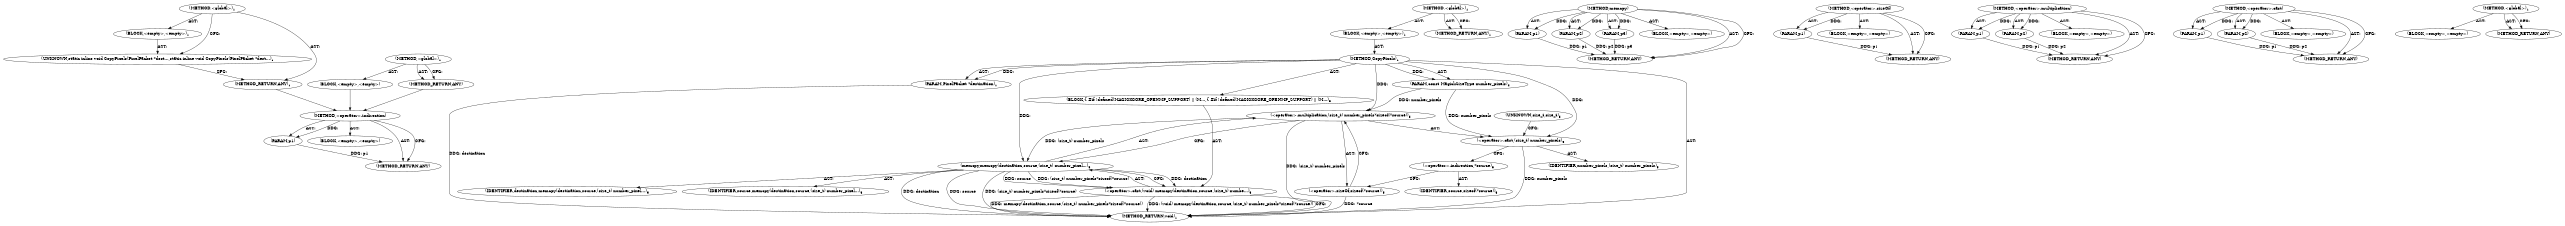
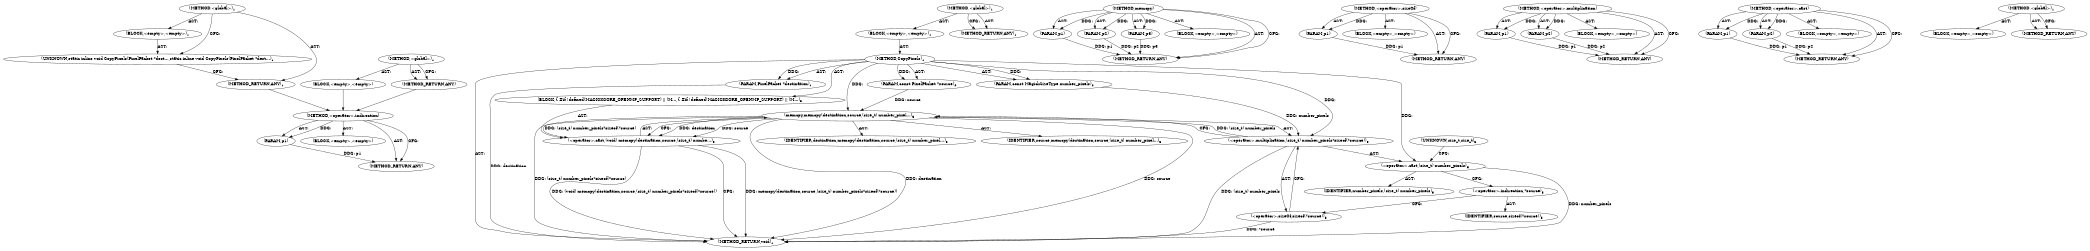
none -> (919, 84)
(1452, 124) -> none
